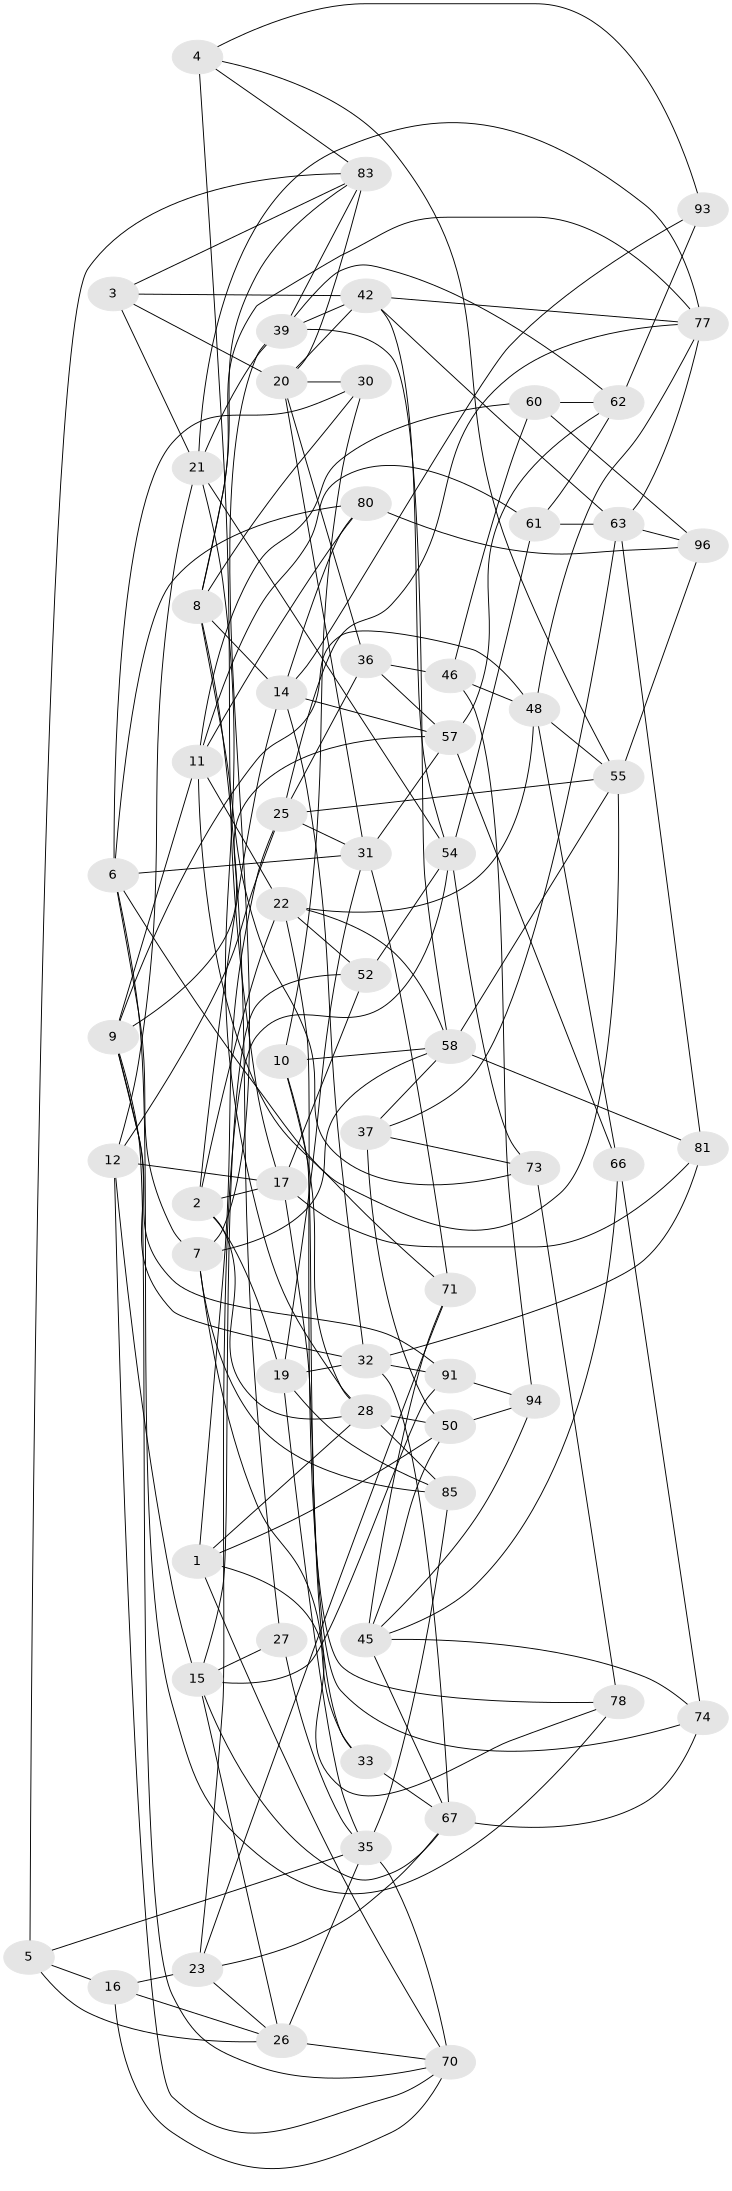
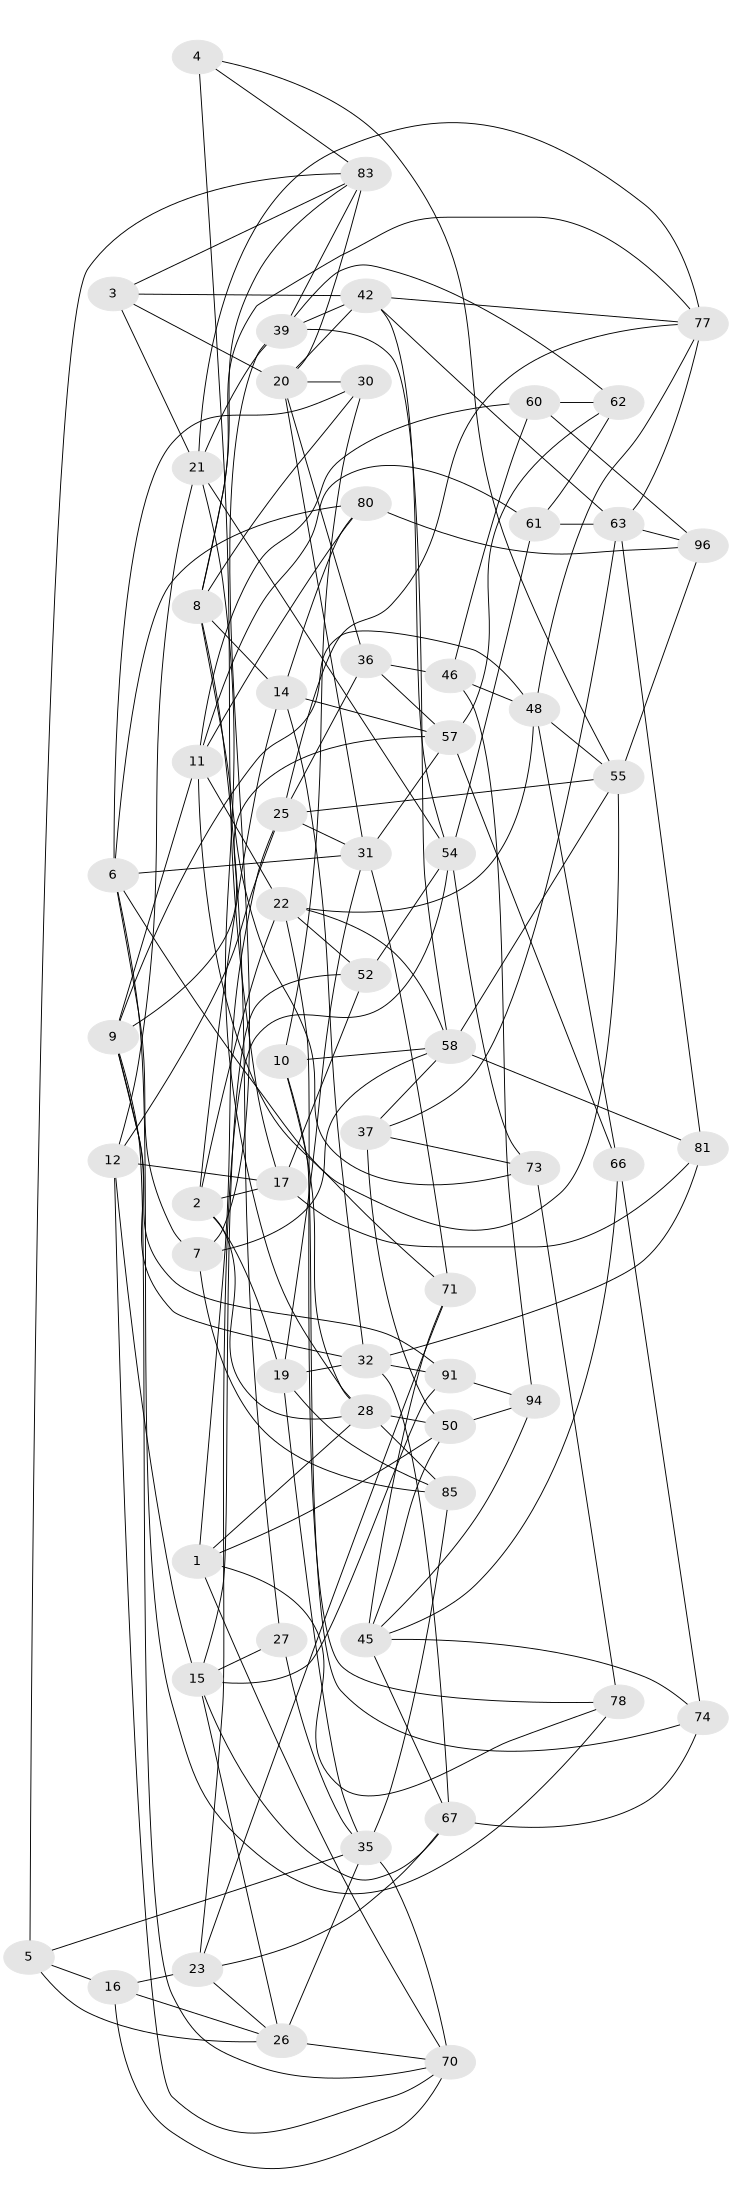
(703, 210) -> none
(366, 1762) -> none
